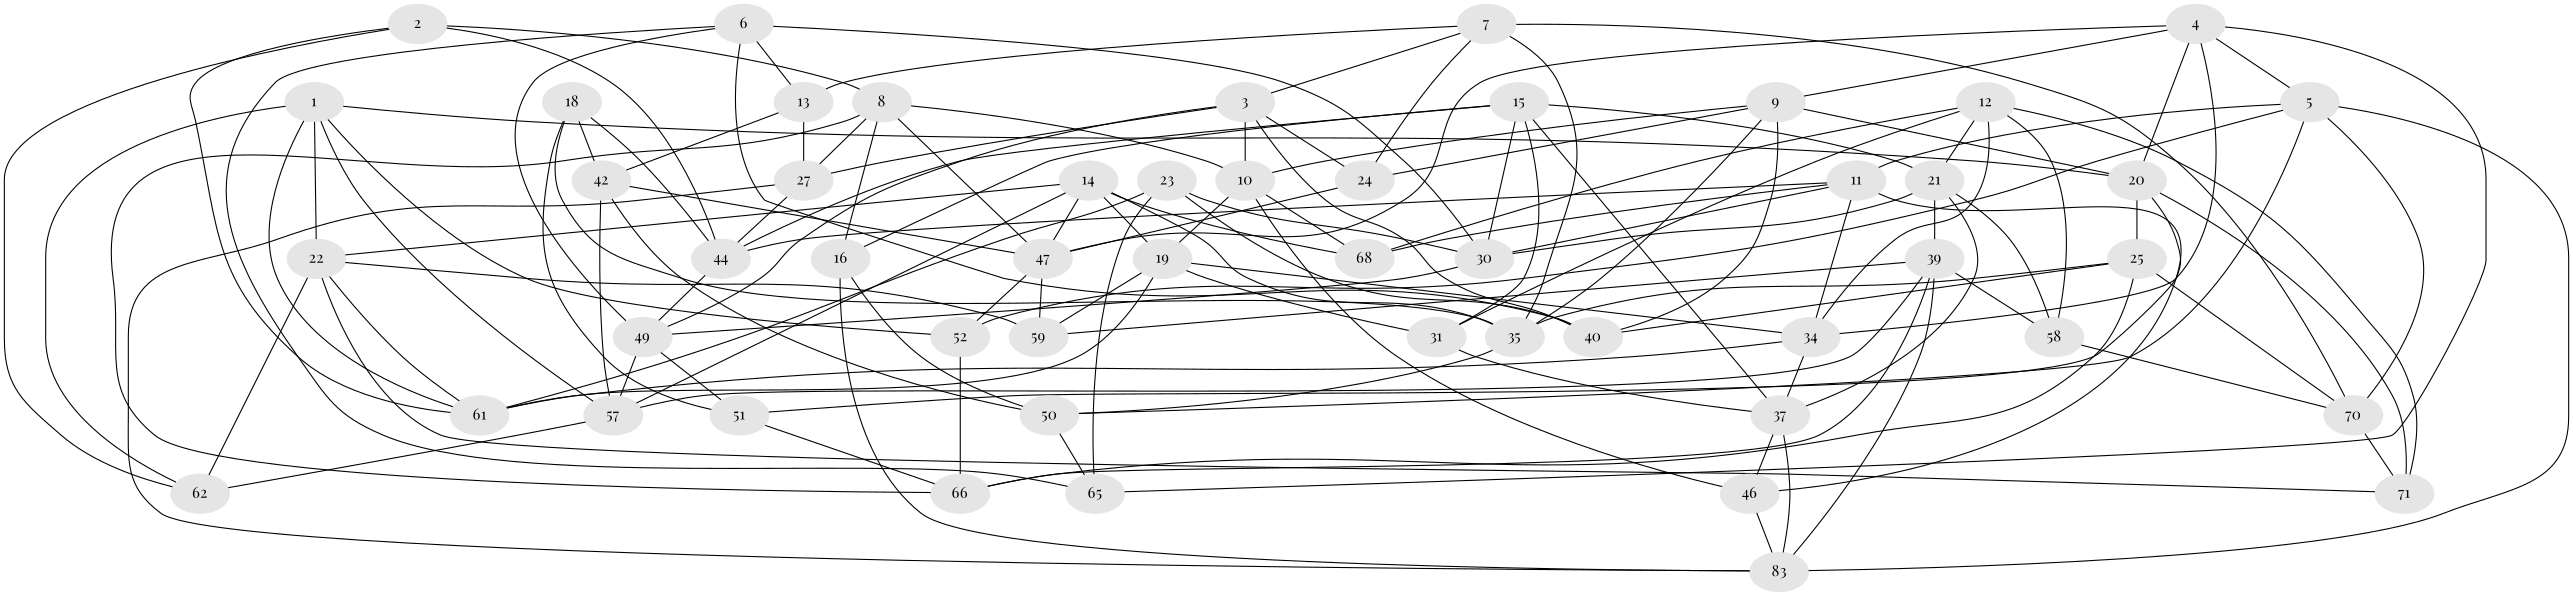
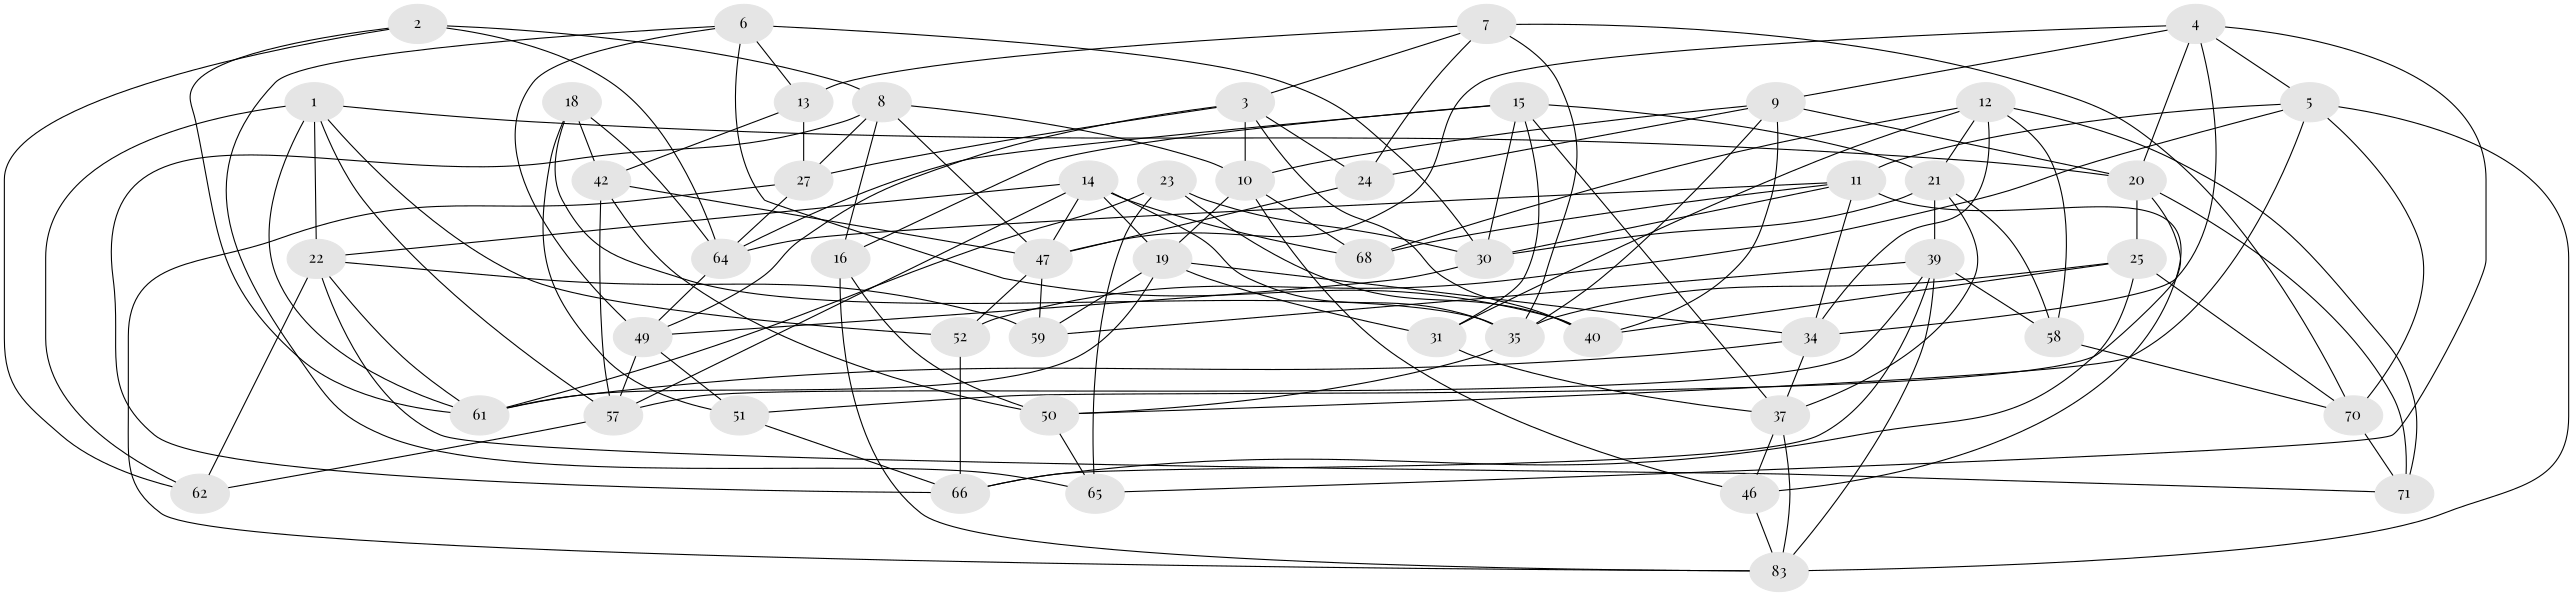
(721, 259) -> (721, 259)
